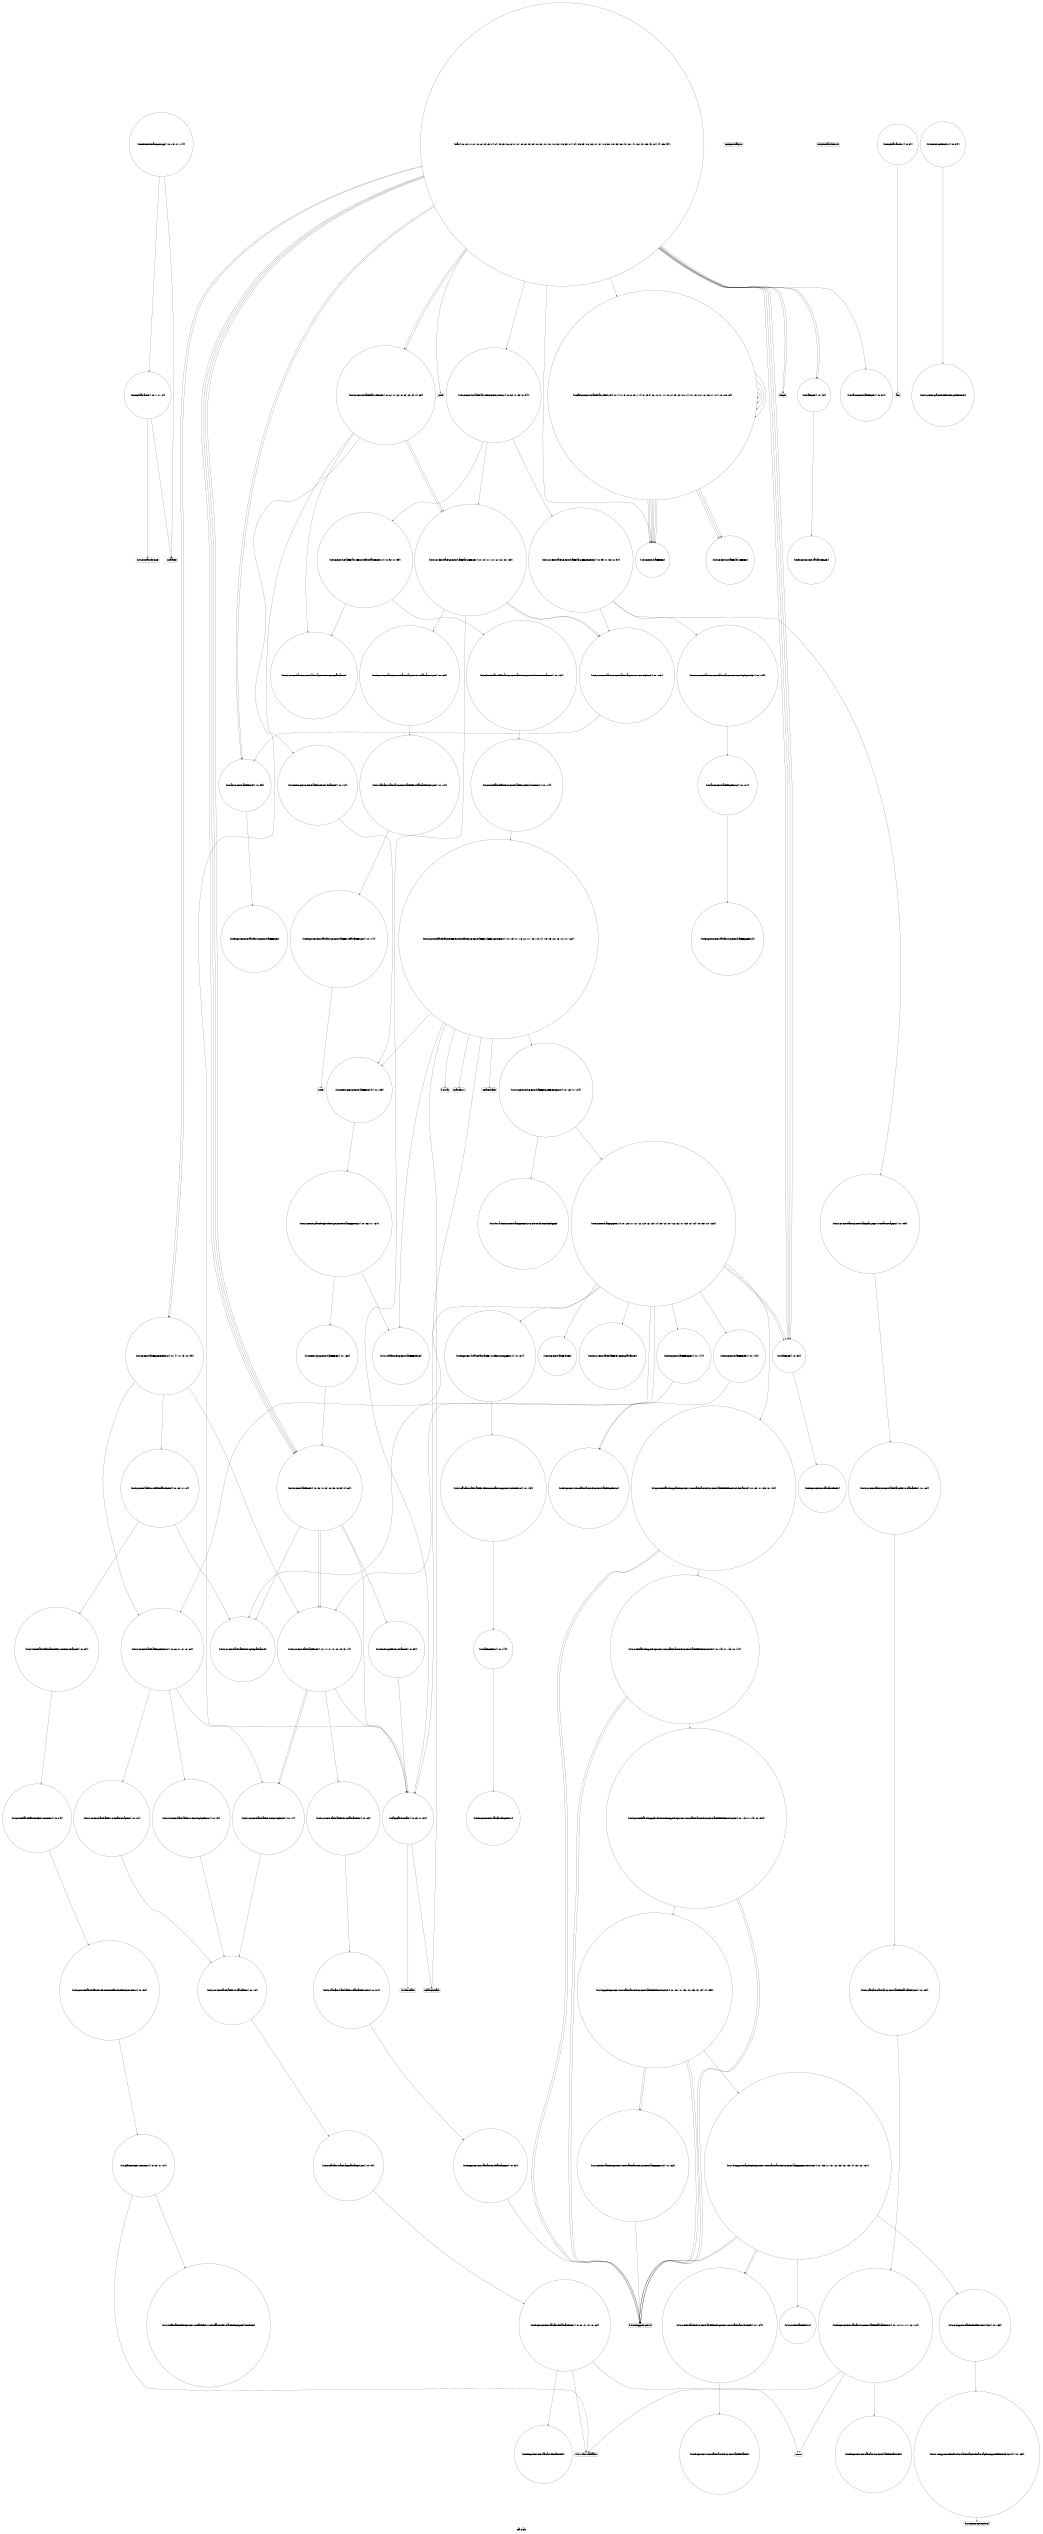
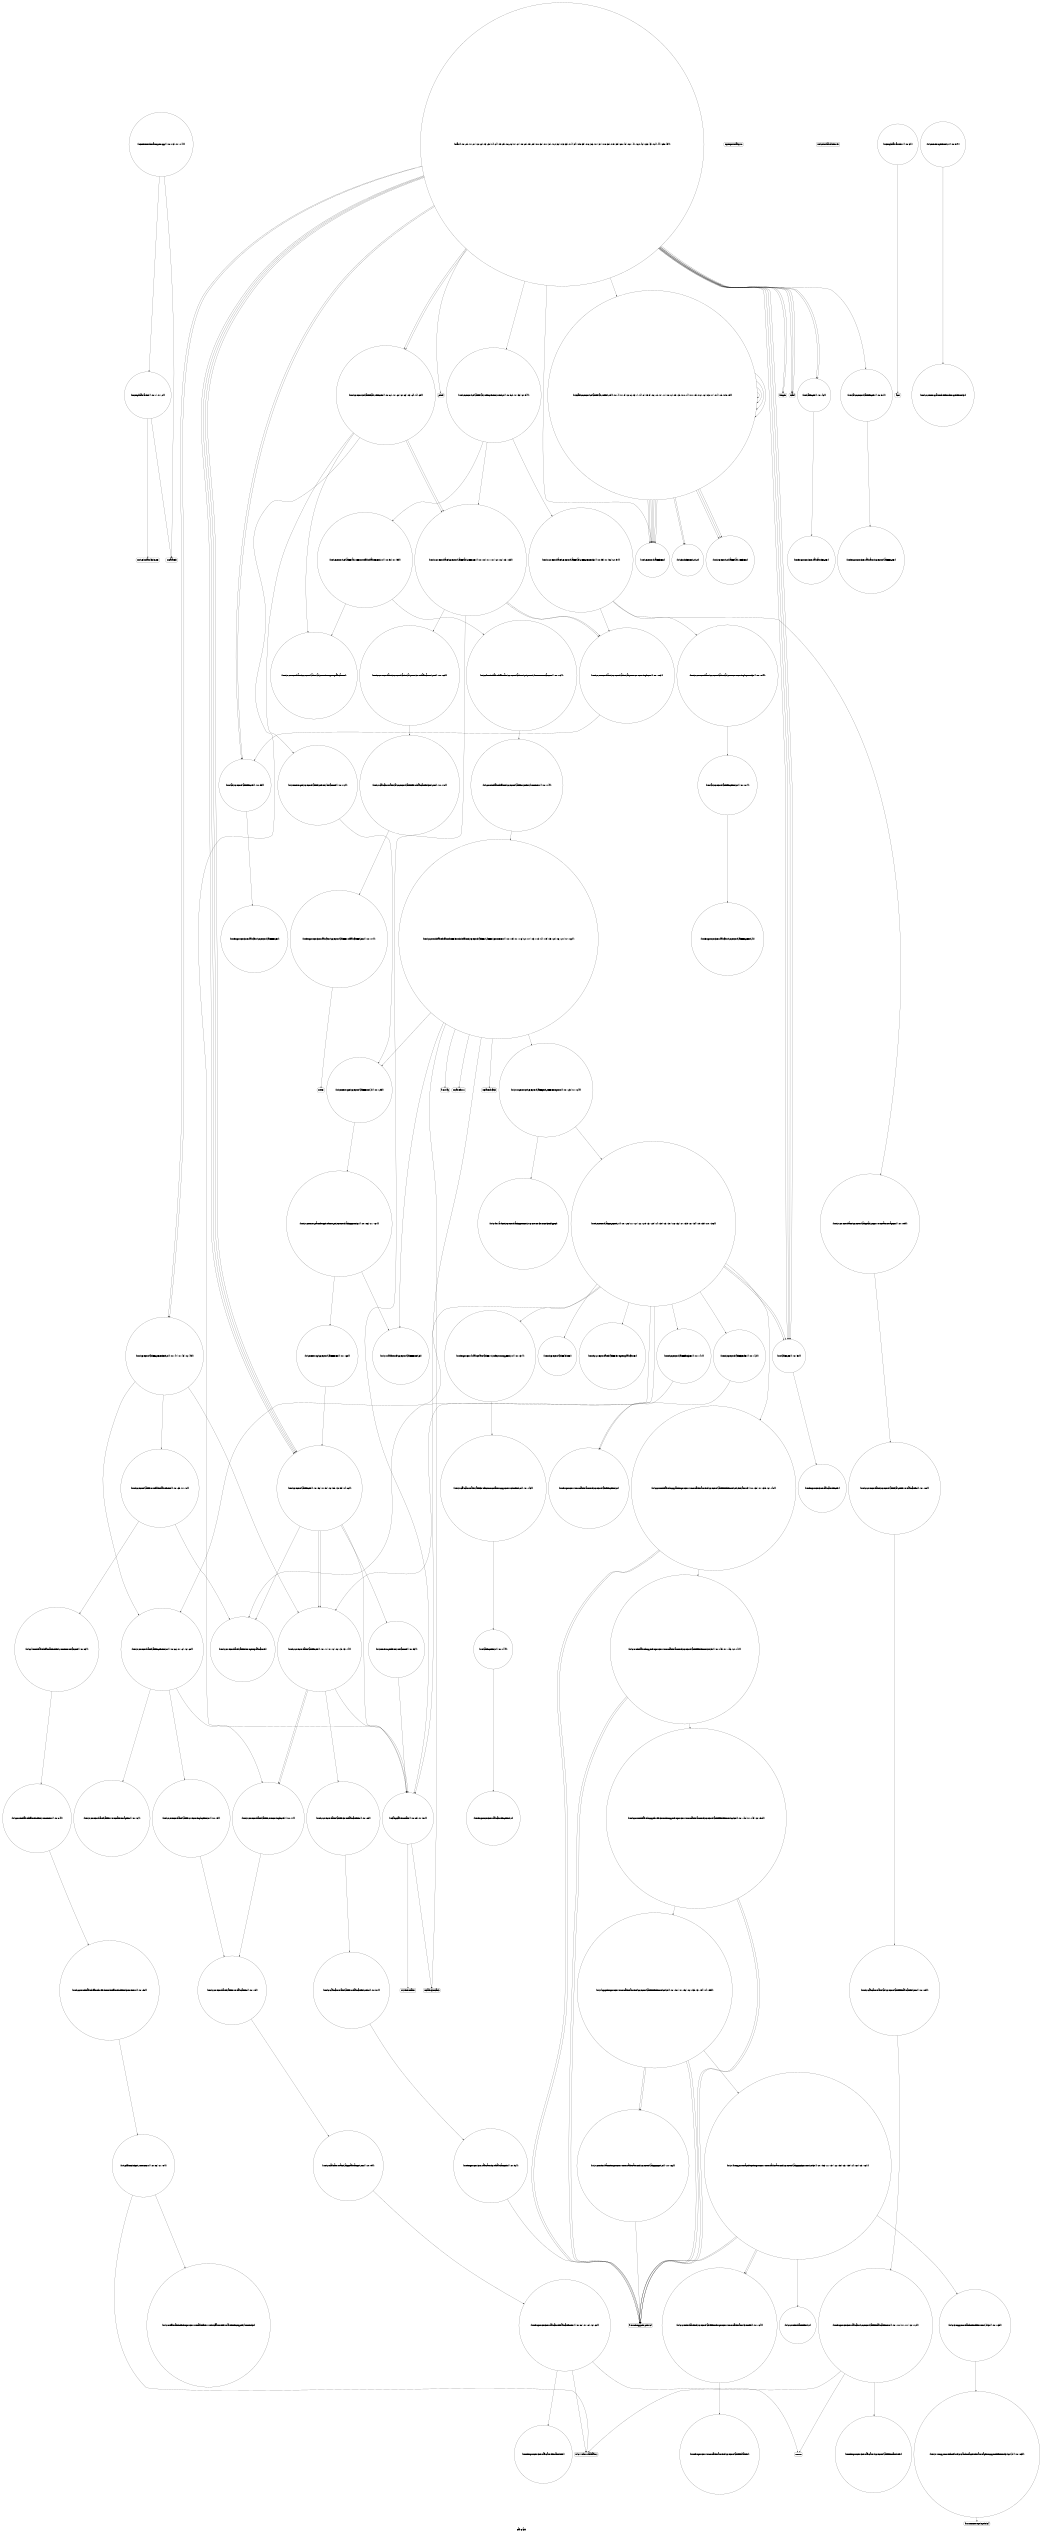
none -> (792, 395)
none -> (688, 560)
none -> (871, 560)
(160, 1912) -> none
